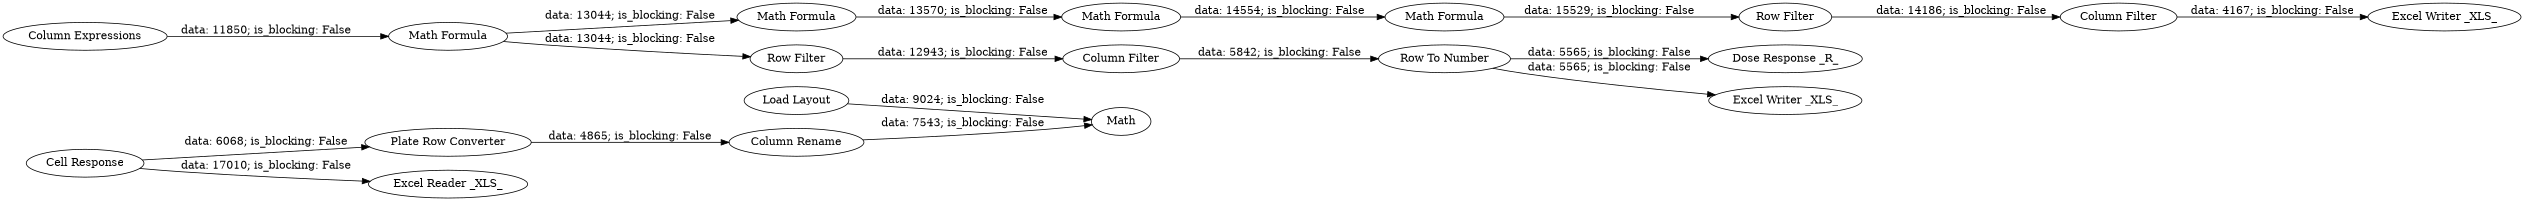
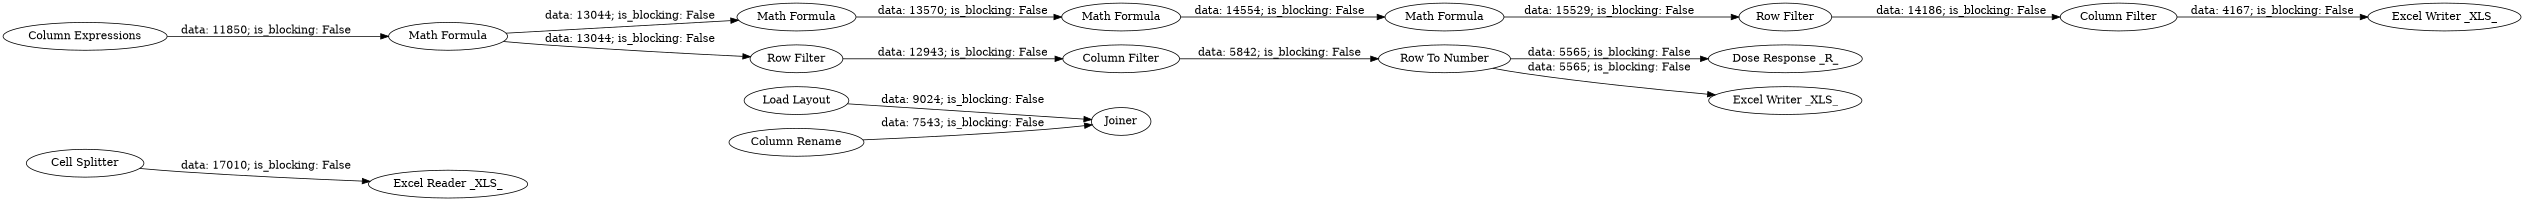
(1121, 121) -> (1121, 121)
(448, 142) -> none
(85, 163) -> (85, 163)
